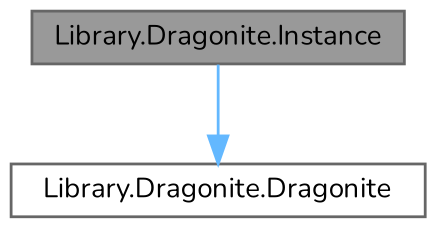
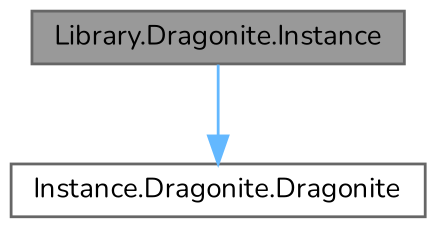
(218, 190) -> (218, 190)
